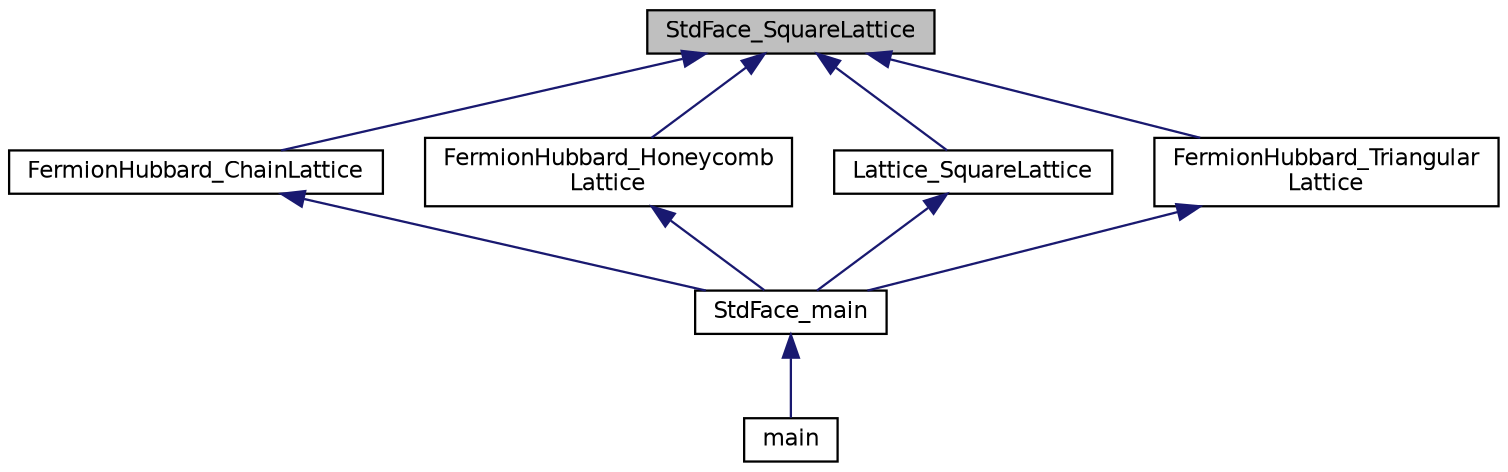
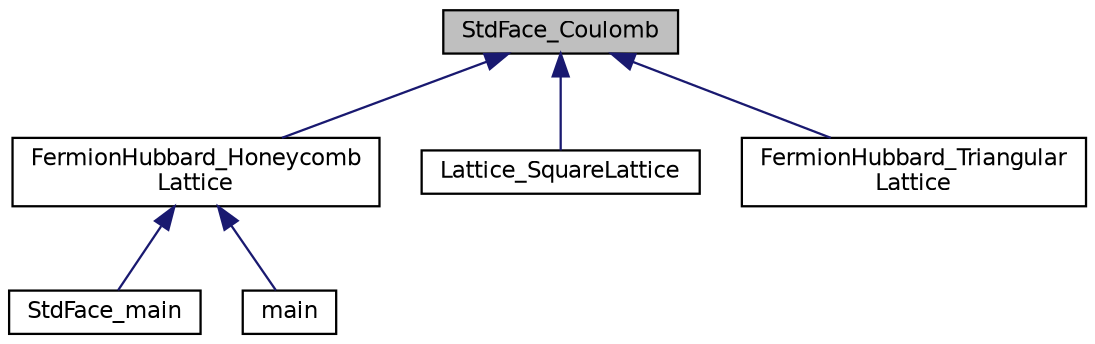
(791, 32) -> (561, 32)
(196, 172) -> none
(873, 249) -> none
(1023, 251) -> none
(791, 388) -> (254, 258)
